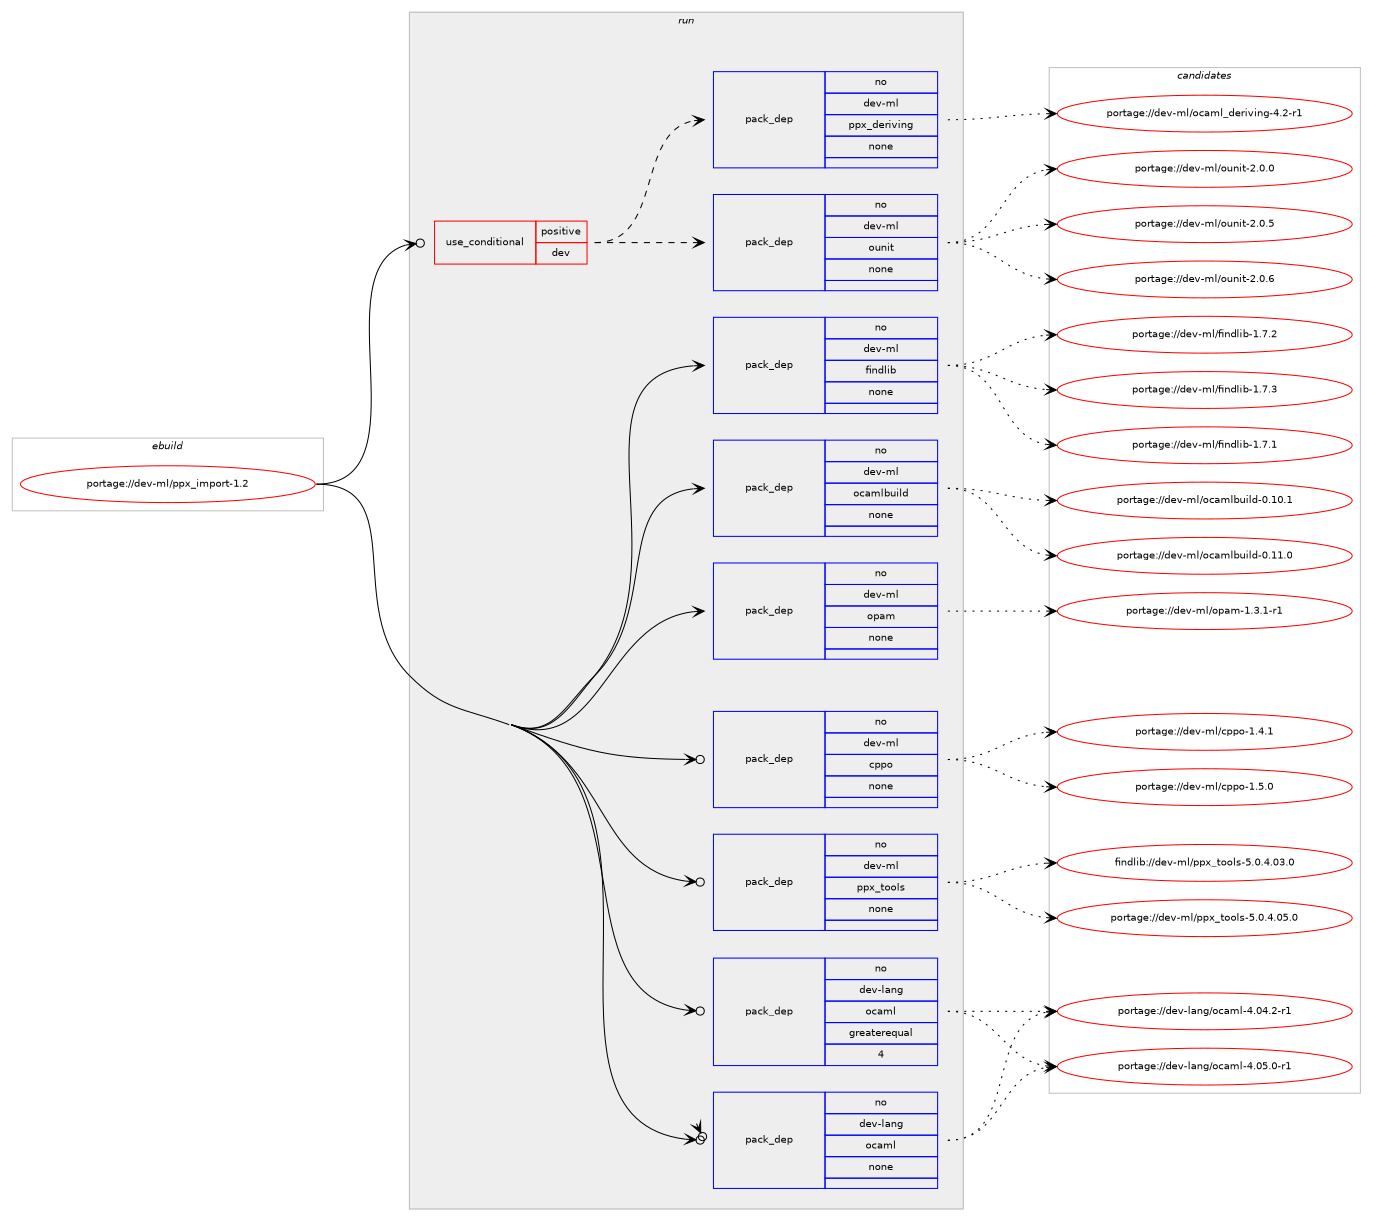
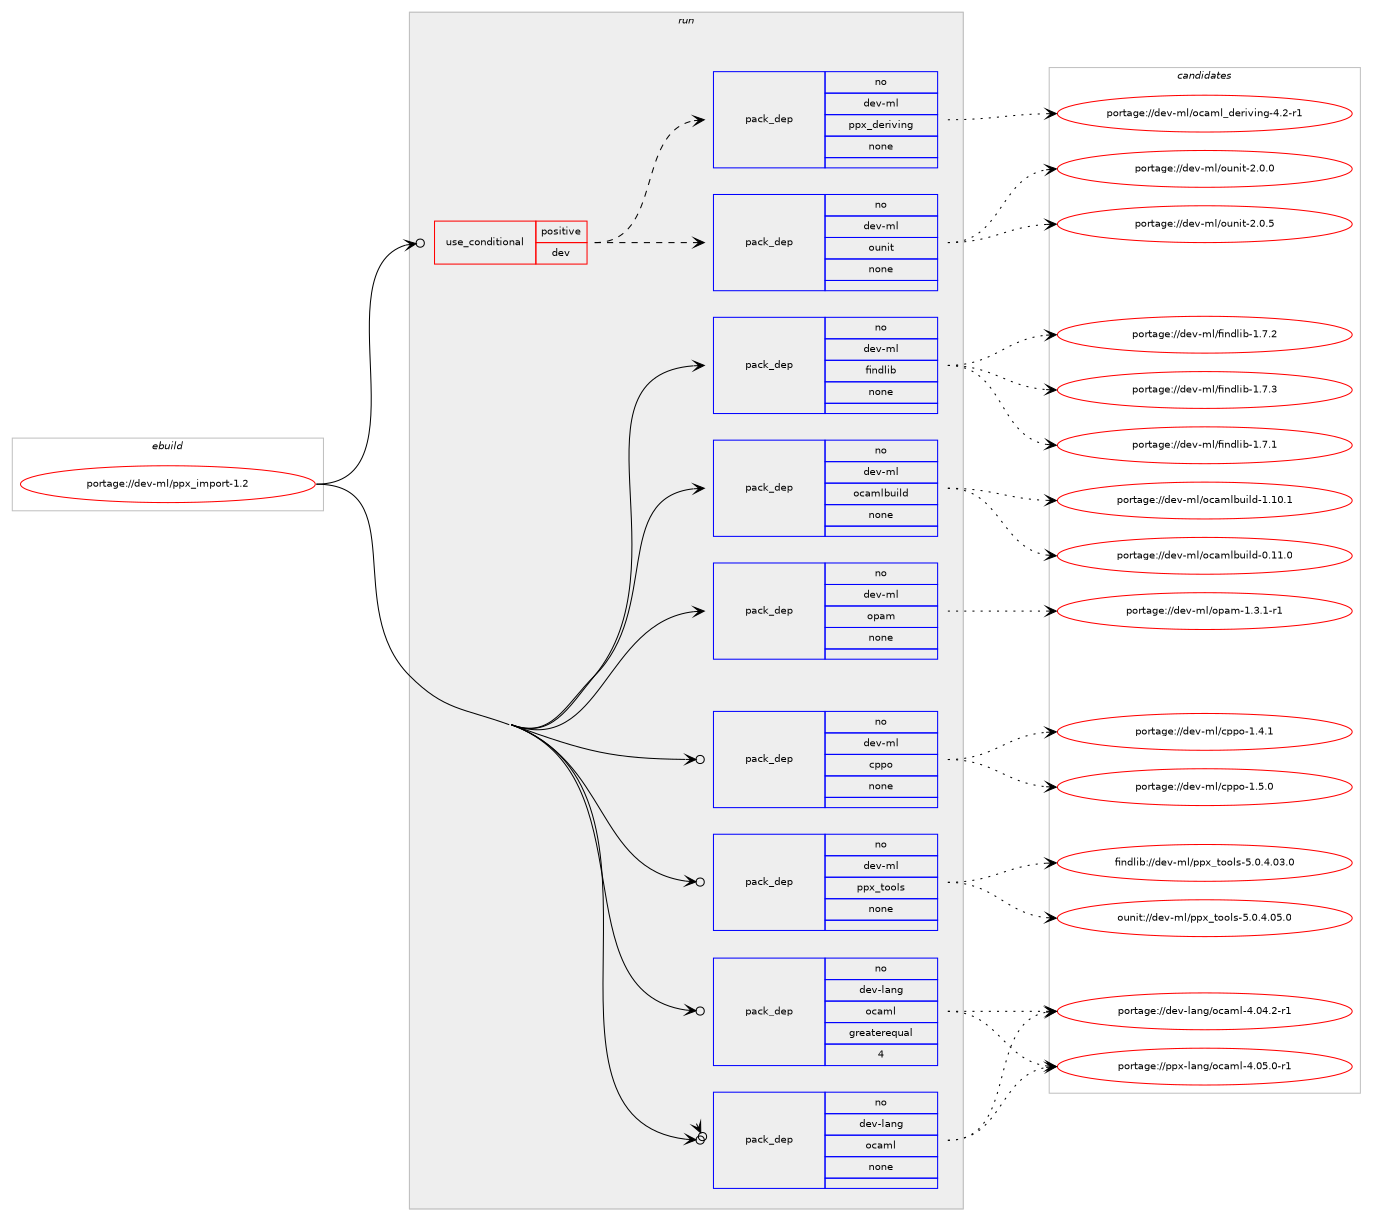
(1205, 279) -> none
(1205, 501) -> (1205, 501)
(1205, 918) -> (1205, 918)
(1205, 1067) -> (1205, 1067)
